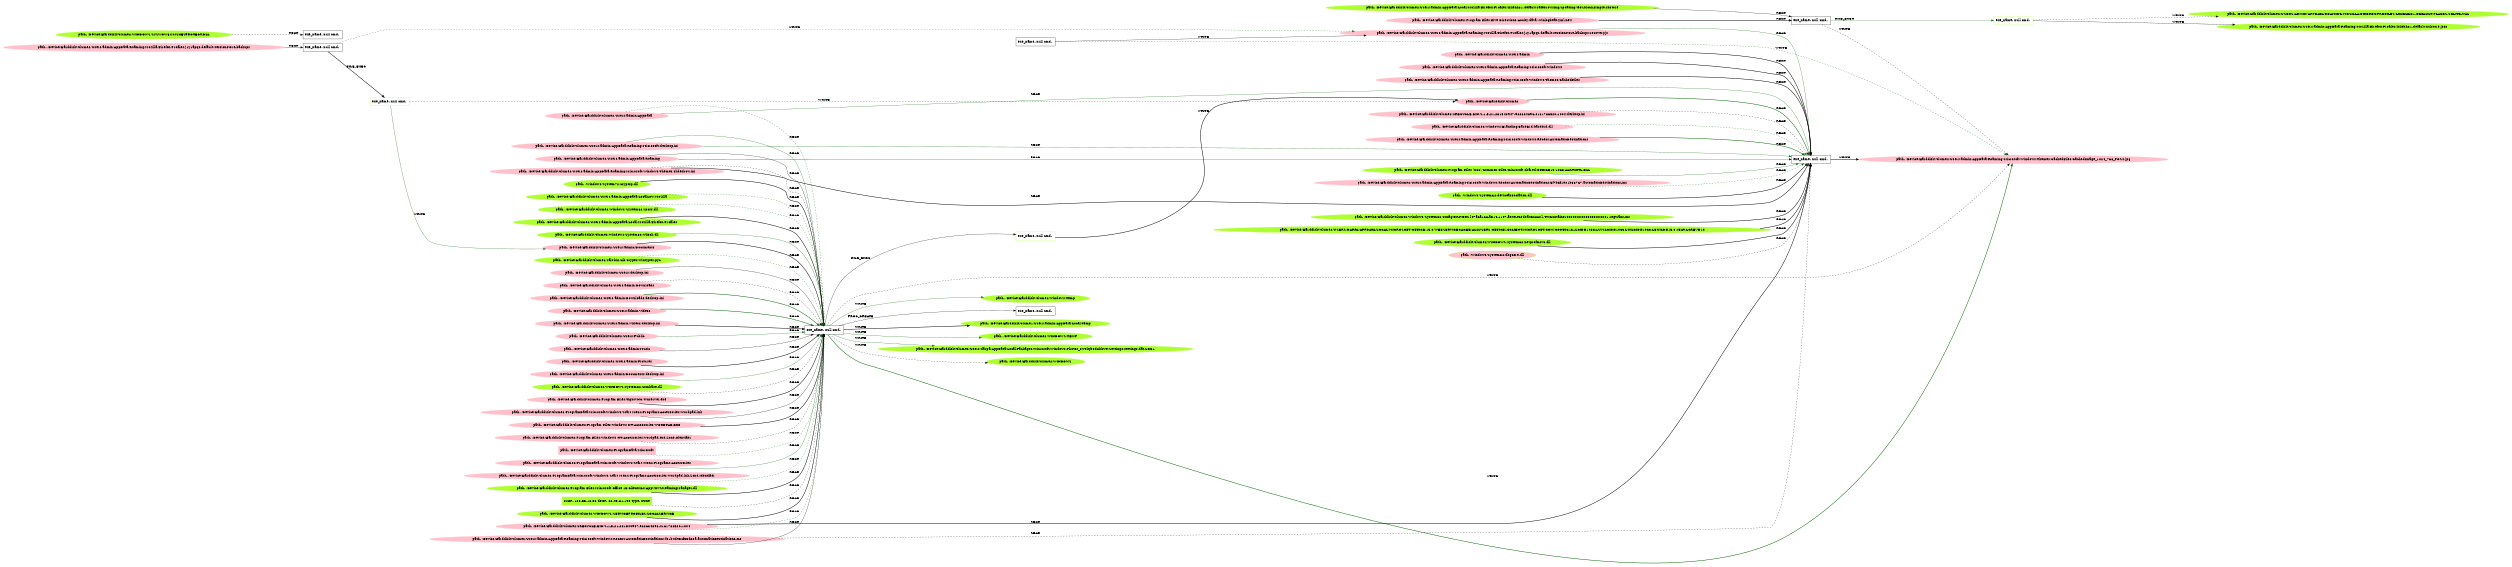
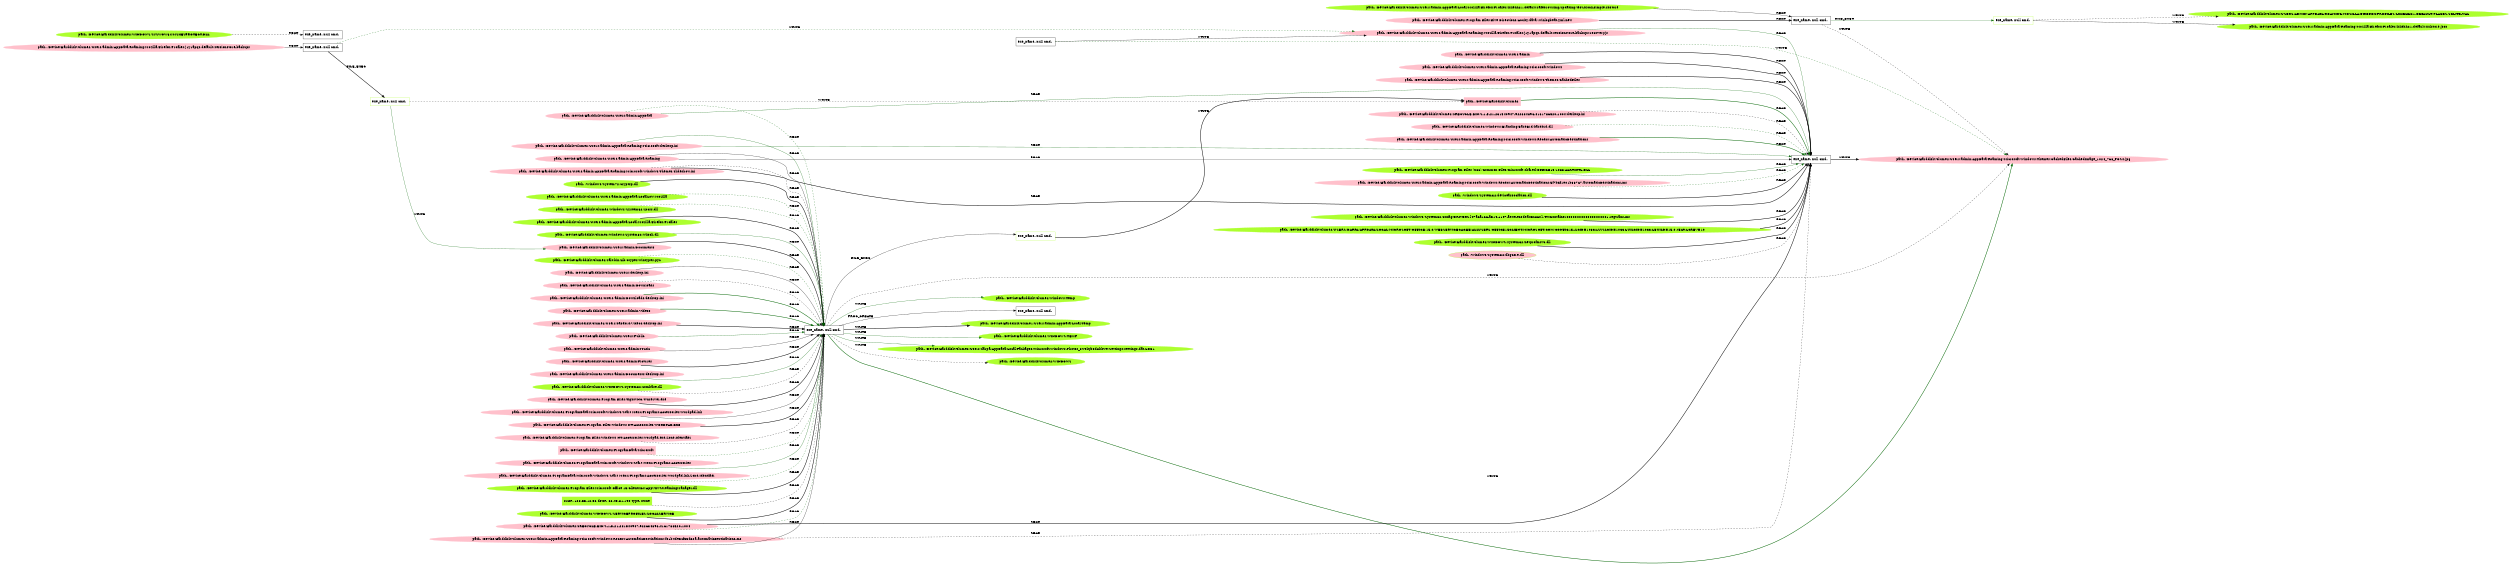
(1492, 102) -> (1492, 102)
(607, 324) -> (607, 324)
